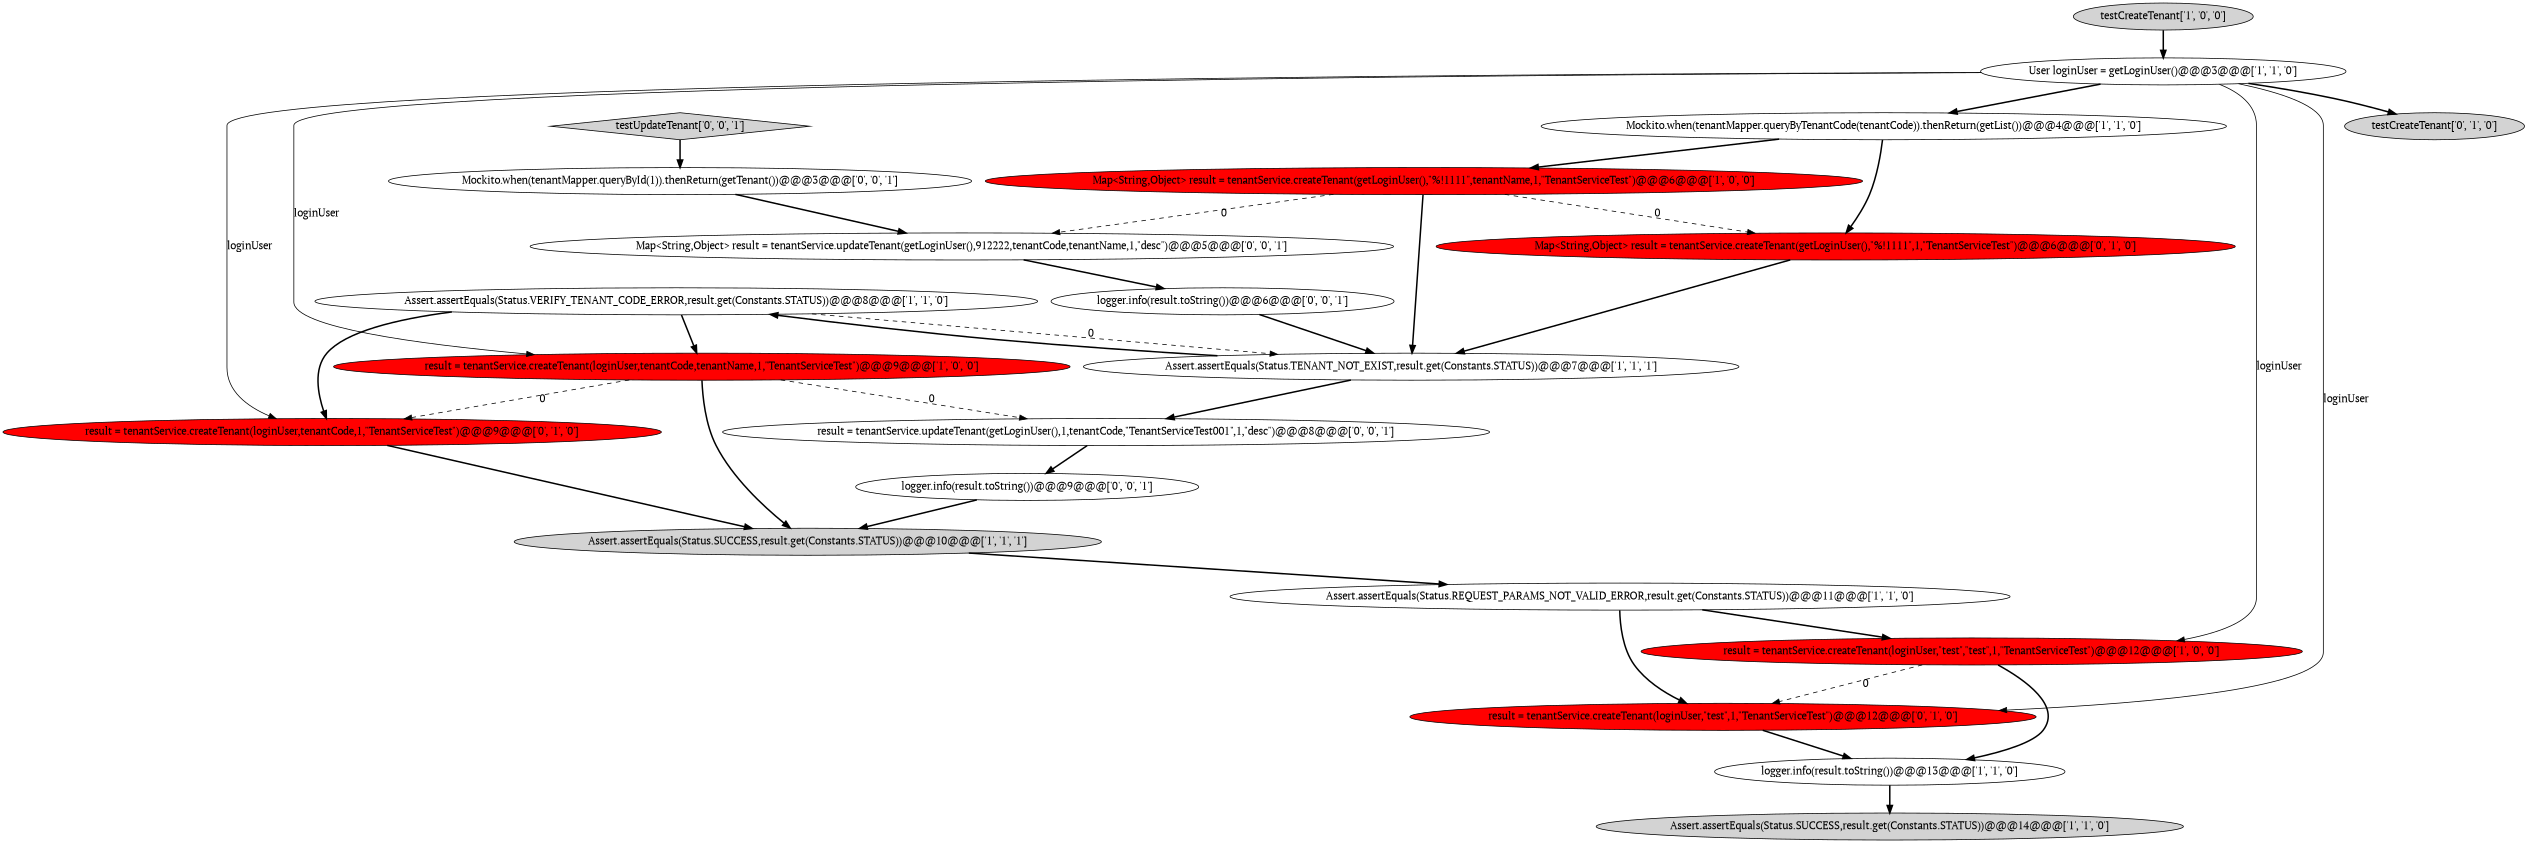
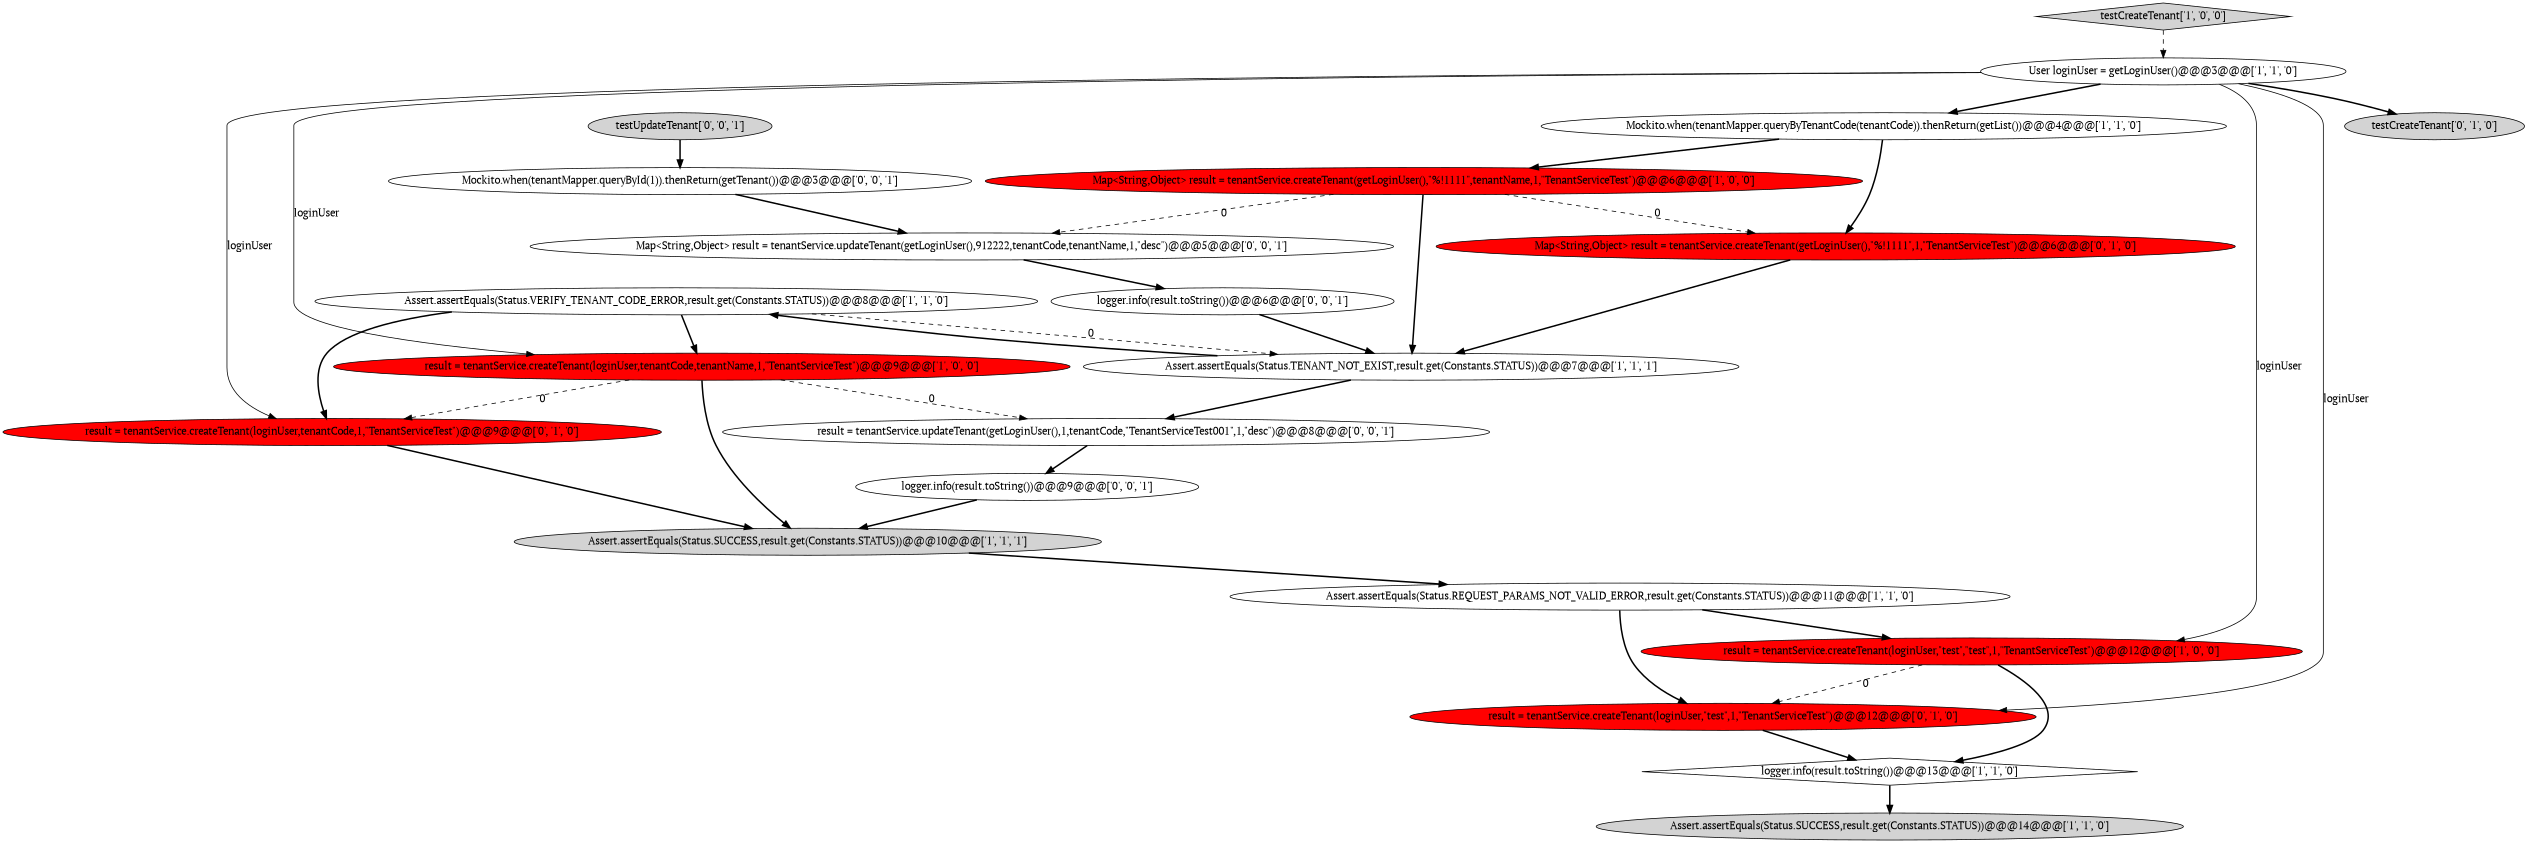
(2163, 17) -> (2163, 17)
(2163, 40) -> (2163, 40)
(680, 126) -> (680, 126)
(1890, 772) -> (1890, 772)
